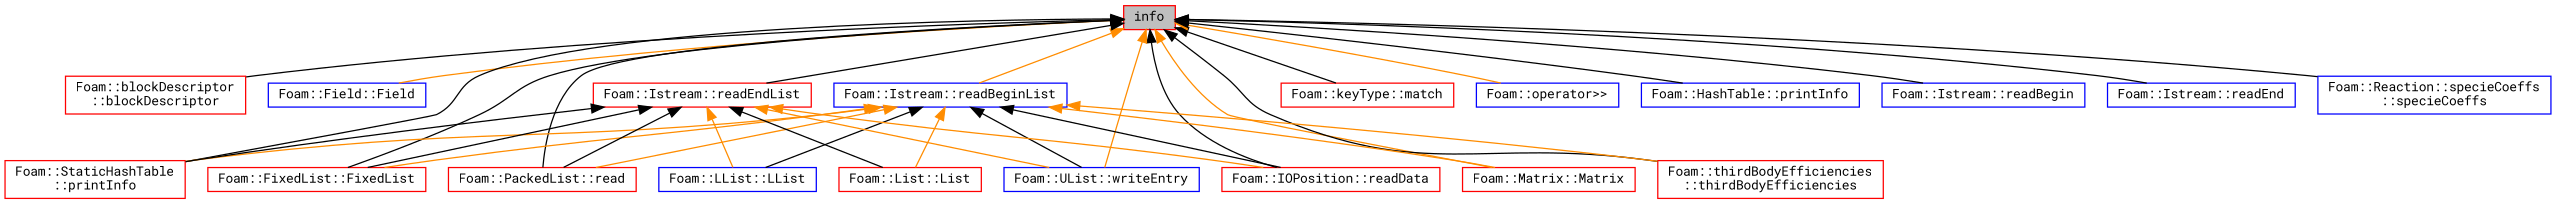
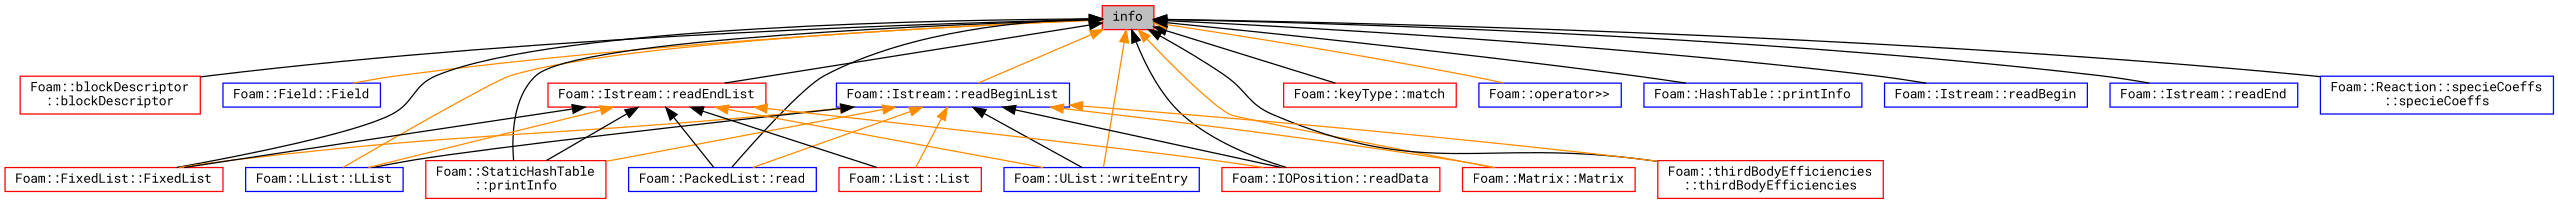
none -> (513, 75)
(542, 180) -> (722, 180)
